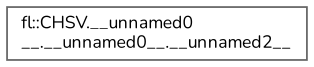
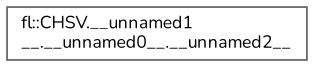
(157, 34) -> (157, 34)
